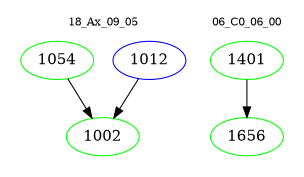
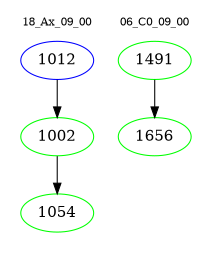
(103, 23) -> (57, 23)
(247, 23) -> (155, 23)
(247, 60) -> (155, 60)
(77, 94) -> (57, 170)
